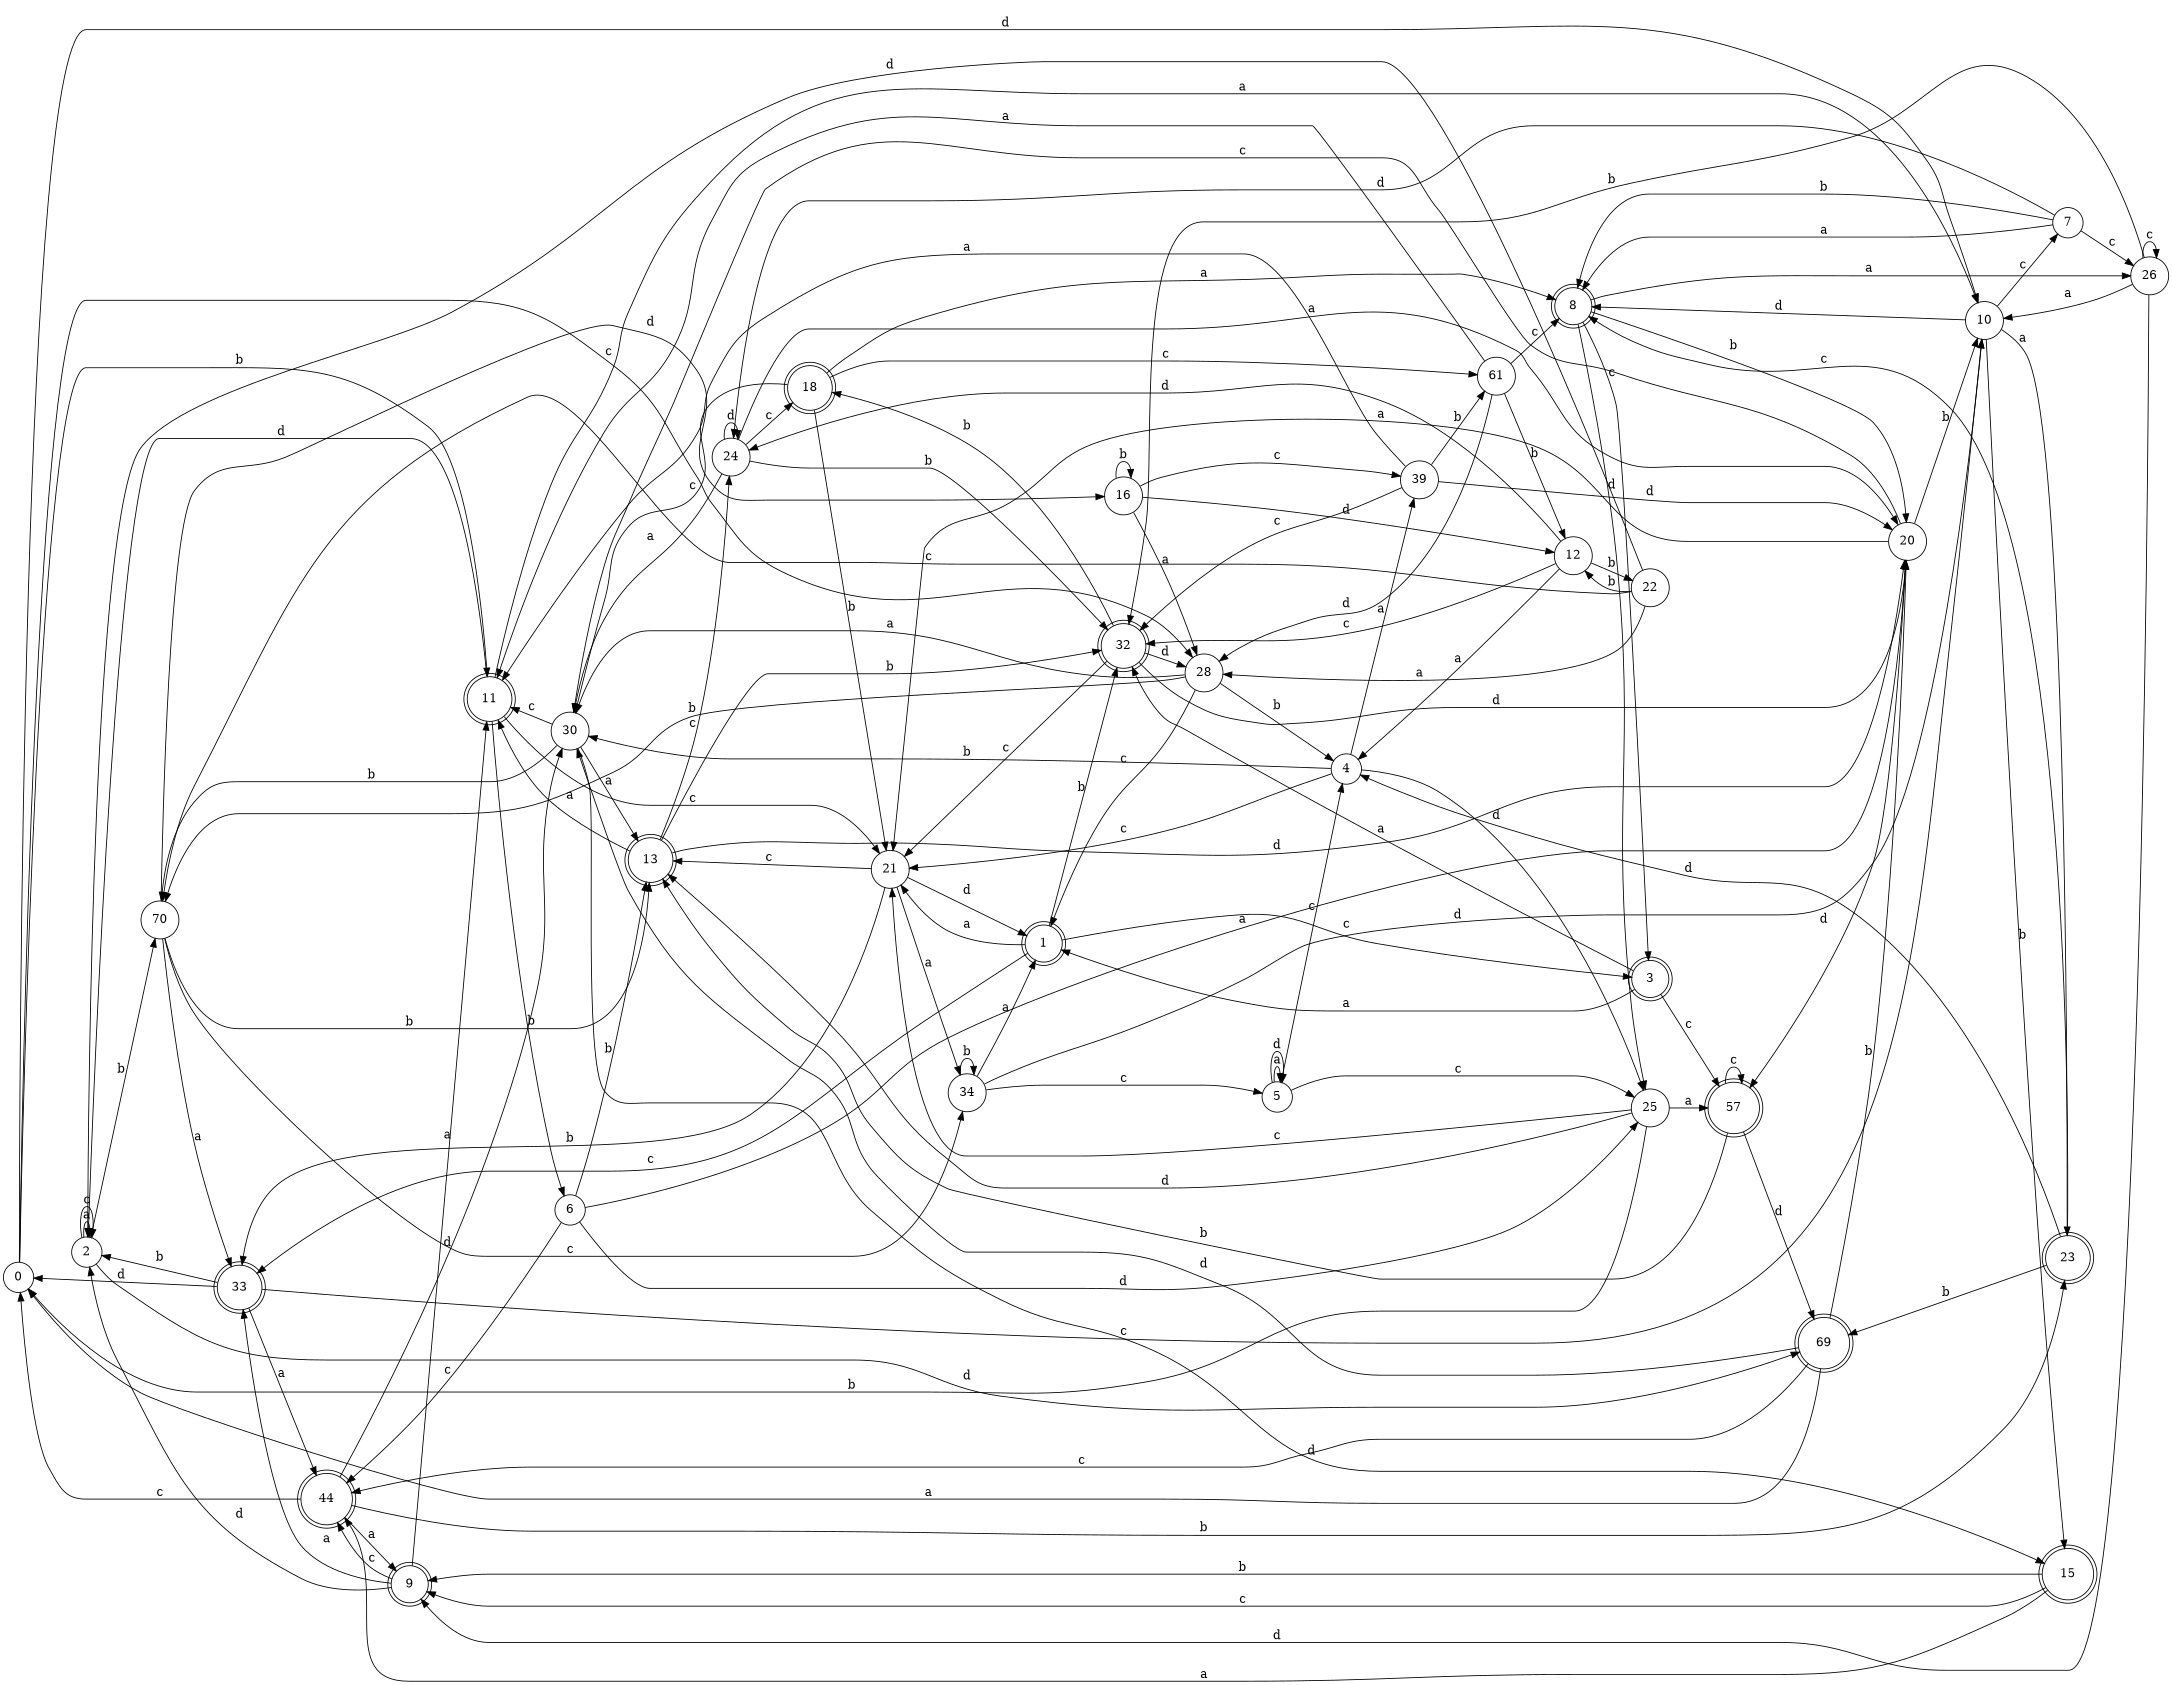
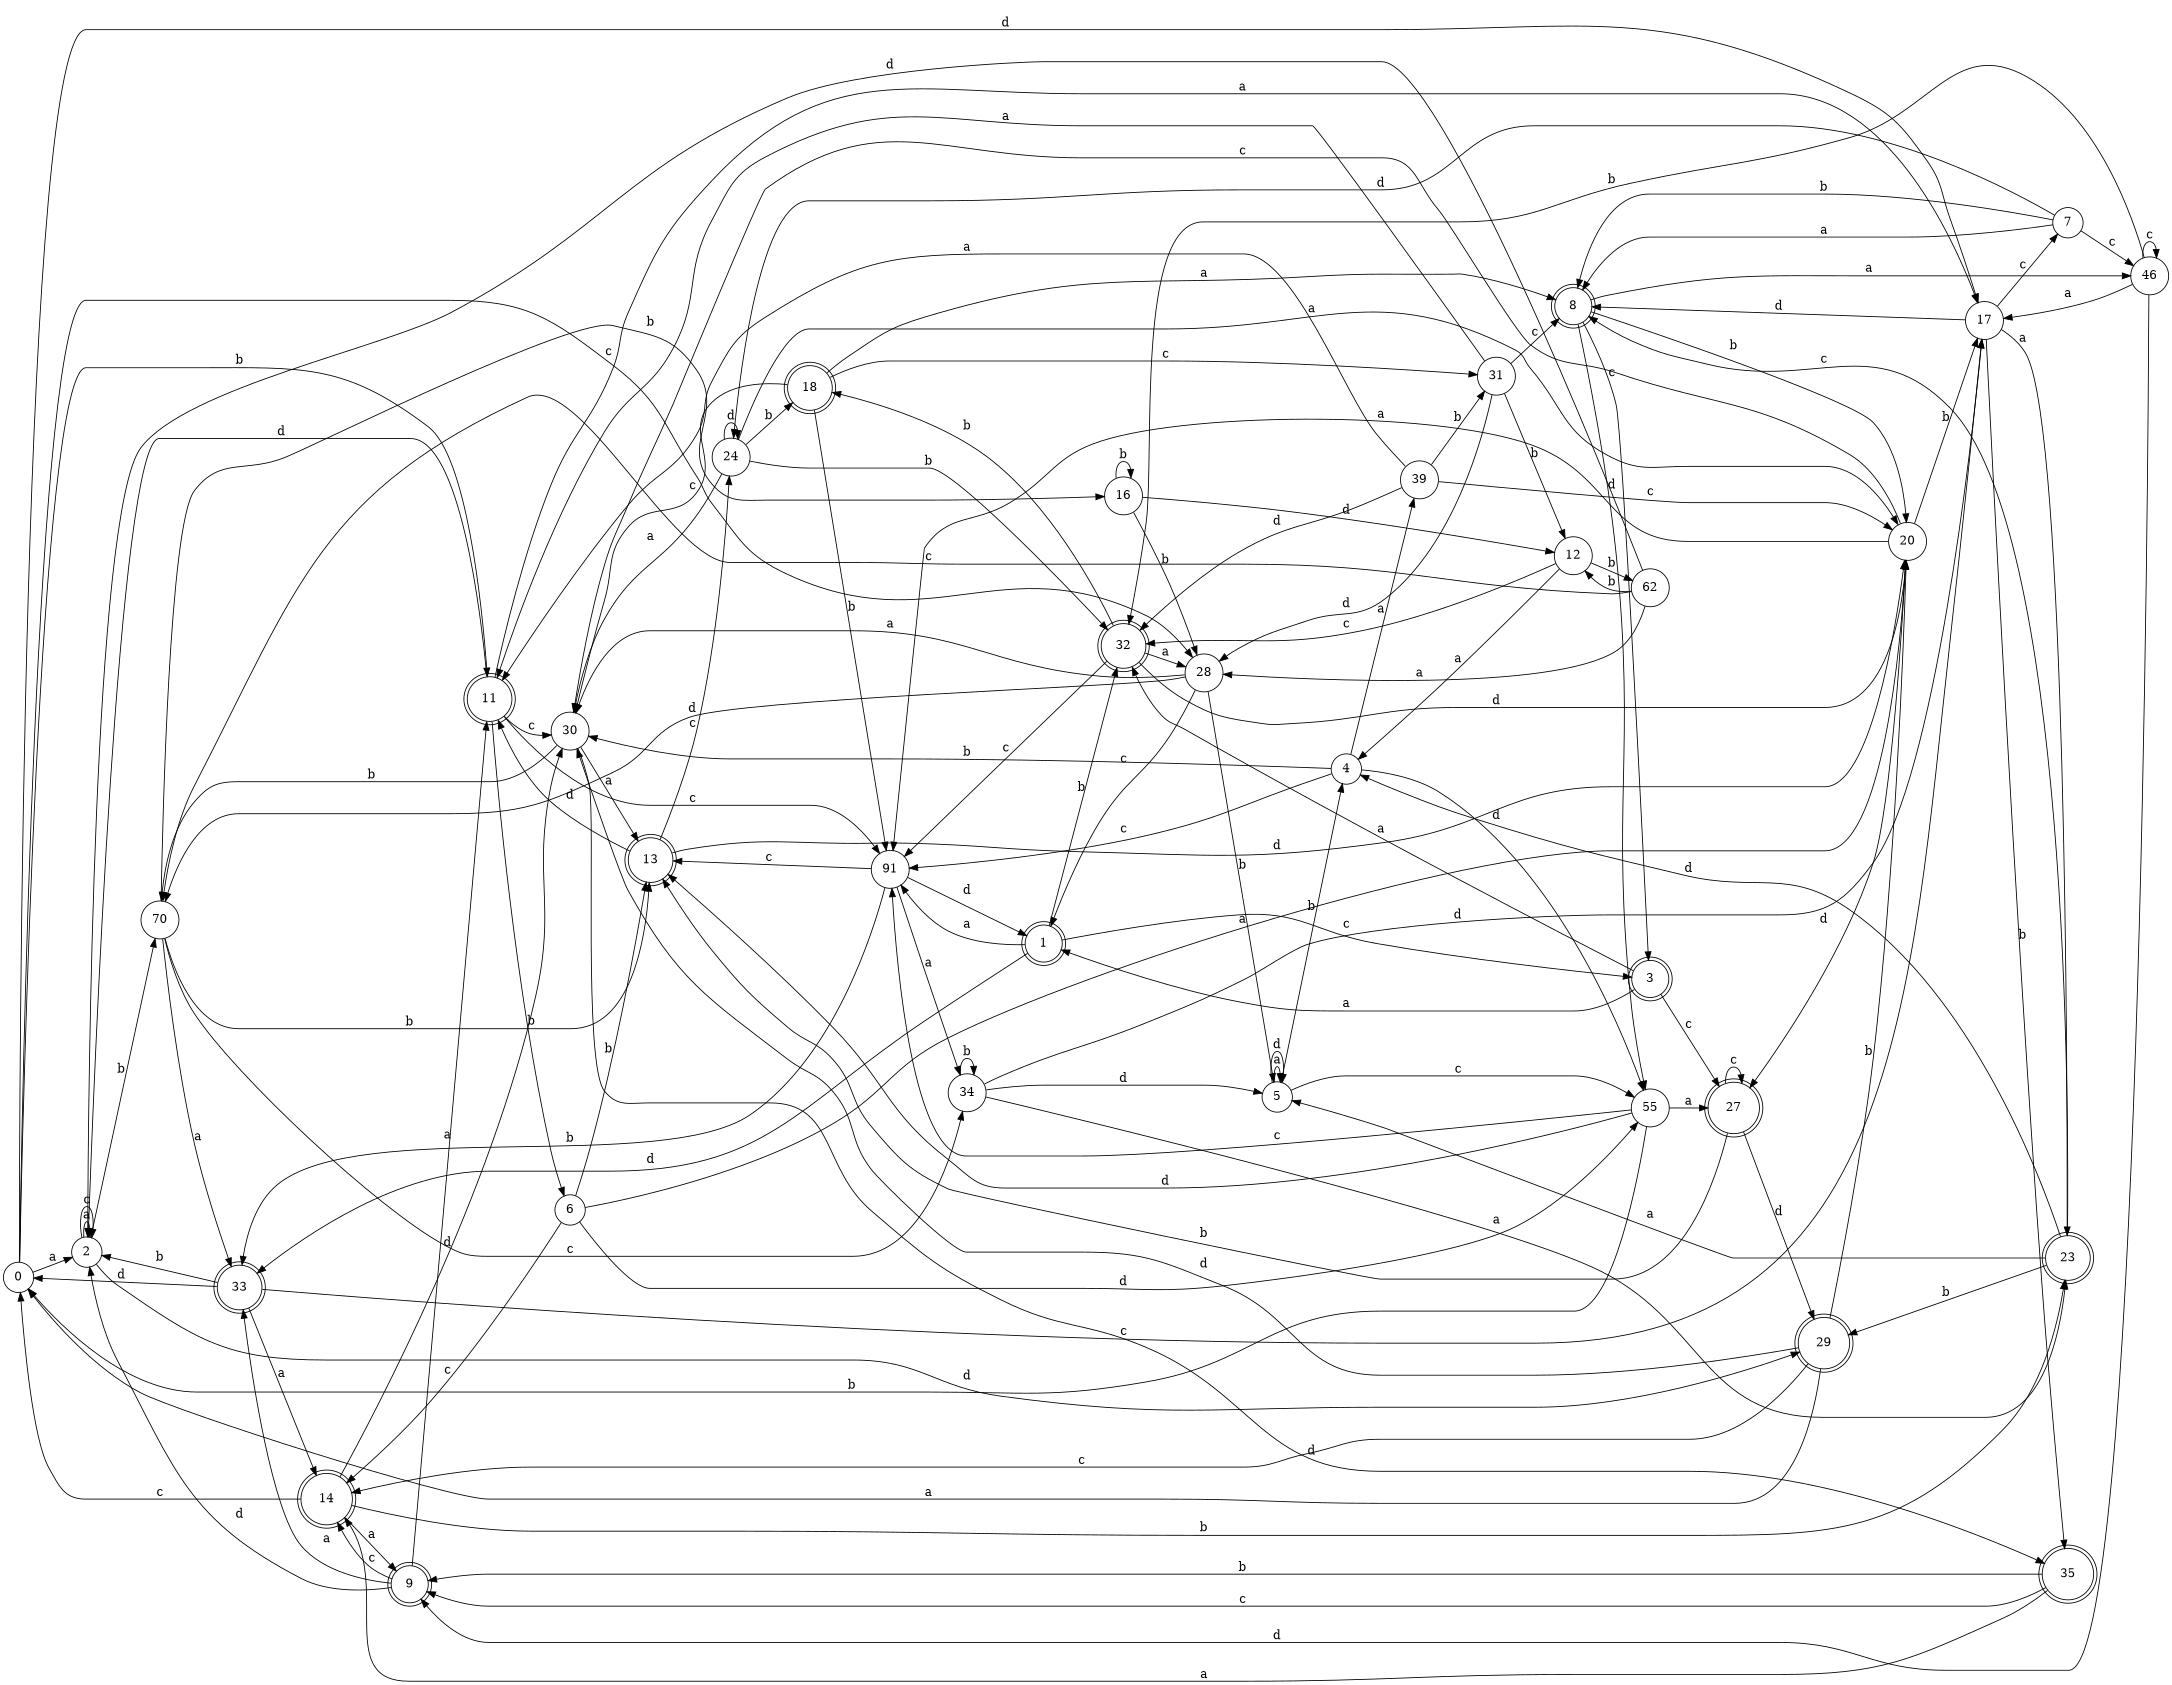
(2150, 276) -> (2150, 276)
(1984, 321) -> (1984, 321)
(651, 323) -> (651, 323)
(1496, 376) -> (1496, 376)
(1182, 393) -> none
(769, 416) -> (769, 416)
(1265, 463) -> none
(1650, 492) -> (1650, 492)
(1277, 522) -> (1277, 522)
(1166, 560) -> (1166, 560)
(1650, 588) -> (1650, 588)
(1166, 652) -> (1166, 652)
(831, 674) -> none
(693, 709) -> (693, 709)
(535, 717) -> (525, 732)
(1271, 718) -> (1240, 883)
(570, 796) -> (570, 796)
(890, 869) -> (890, 869)
(1312, 907) -> (1312, 907)
(1006, 1023) -> (1583, 1264)
(1124, 1079) -> (1124, 1079)
(1650, 1108) -> (1650, 1108)
(1734, 1108) -> (1734, 1108)
(651, 1160) -> (651, 1160)
none -> (1664, 1233)
none -> (49, 1266)
(1824, 1343) -> (1824, 1343)
(327, 1499) -> (327, 1499)
(2068, 1574) -> (2068, 1574)
